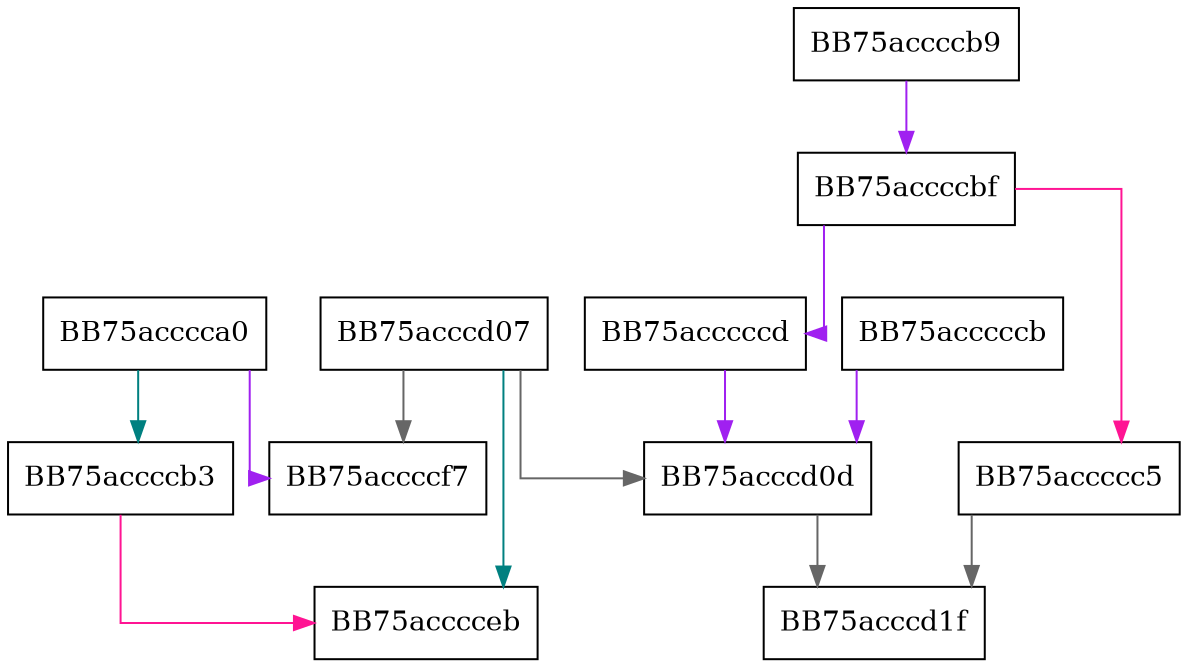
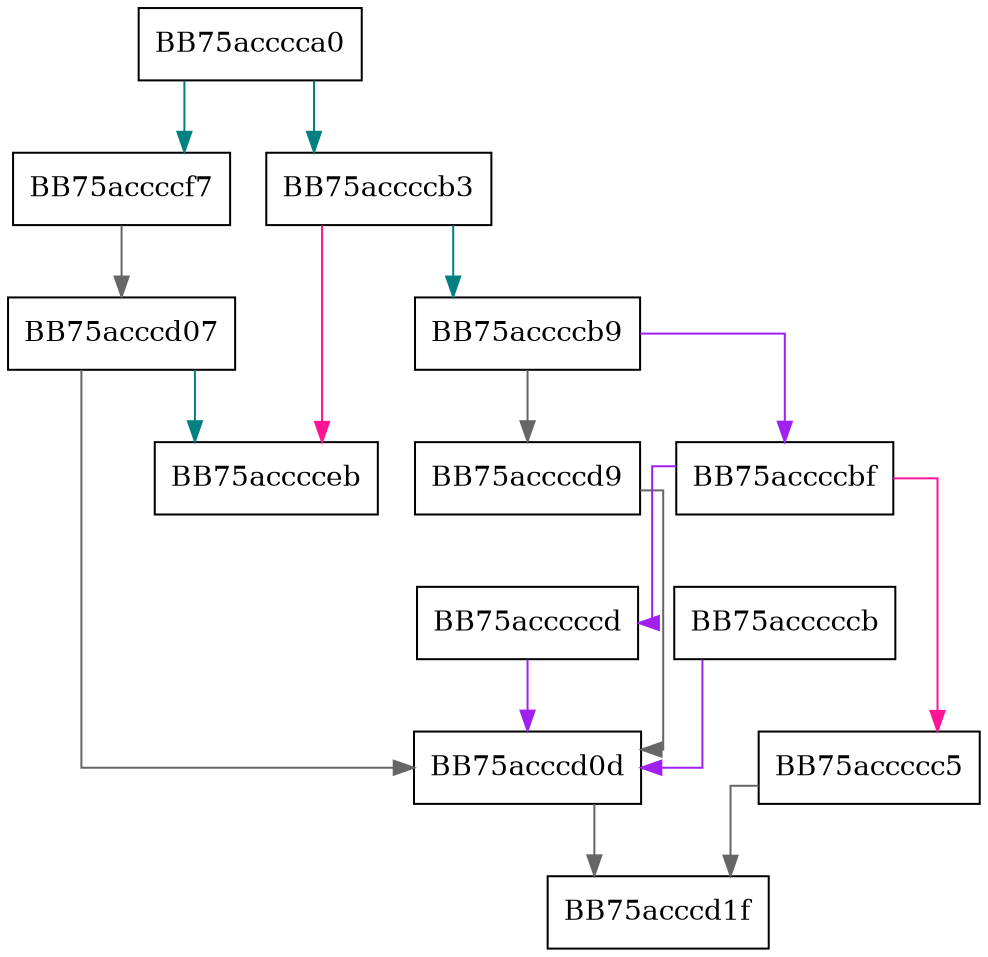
none -> (453, 251)
(403, 396) -> (122, 251)
(250, 425) -> (184, 106)
none -> (528, 478)
